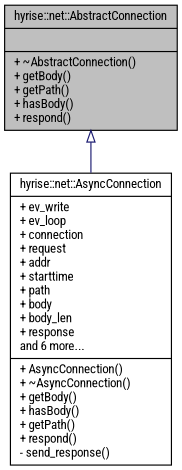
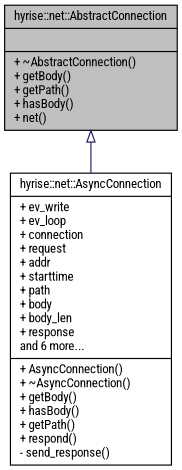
(43, 118) -> (31, 118)
